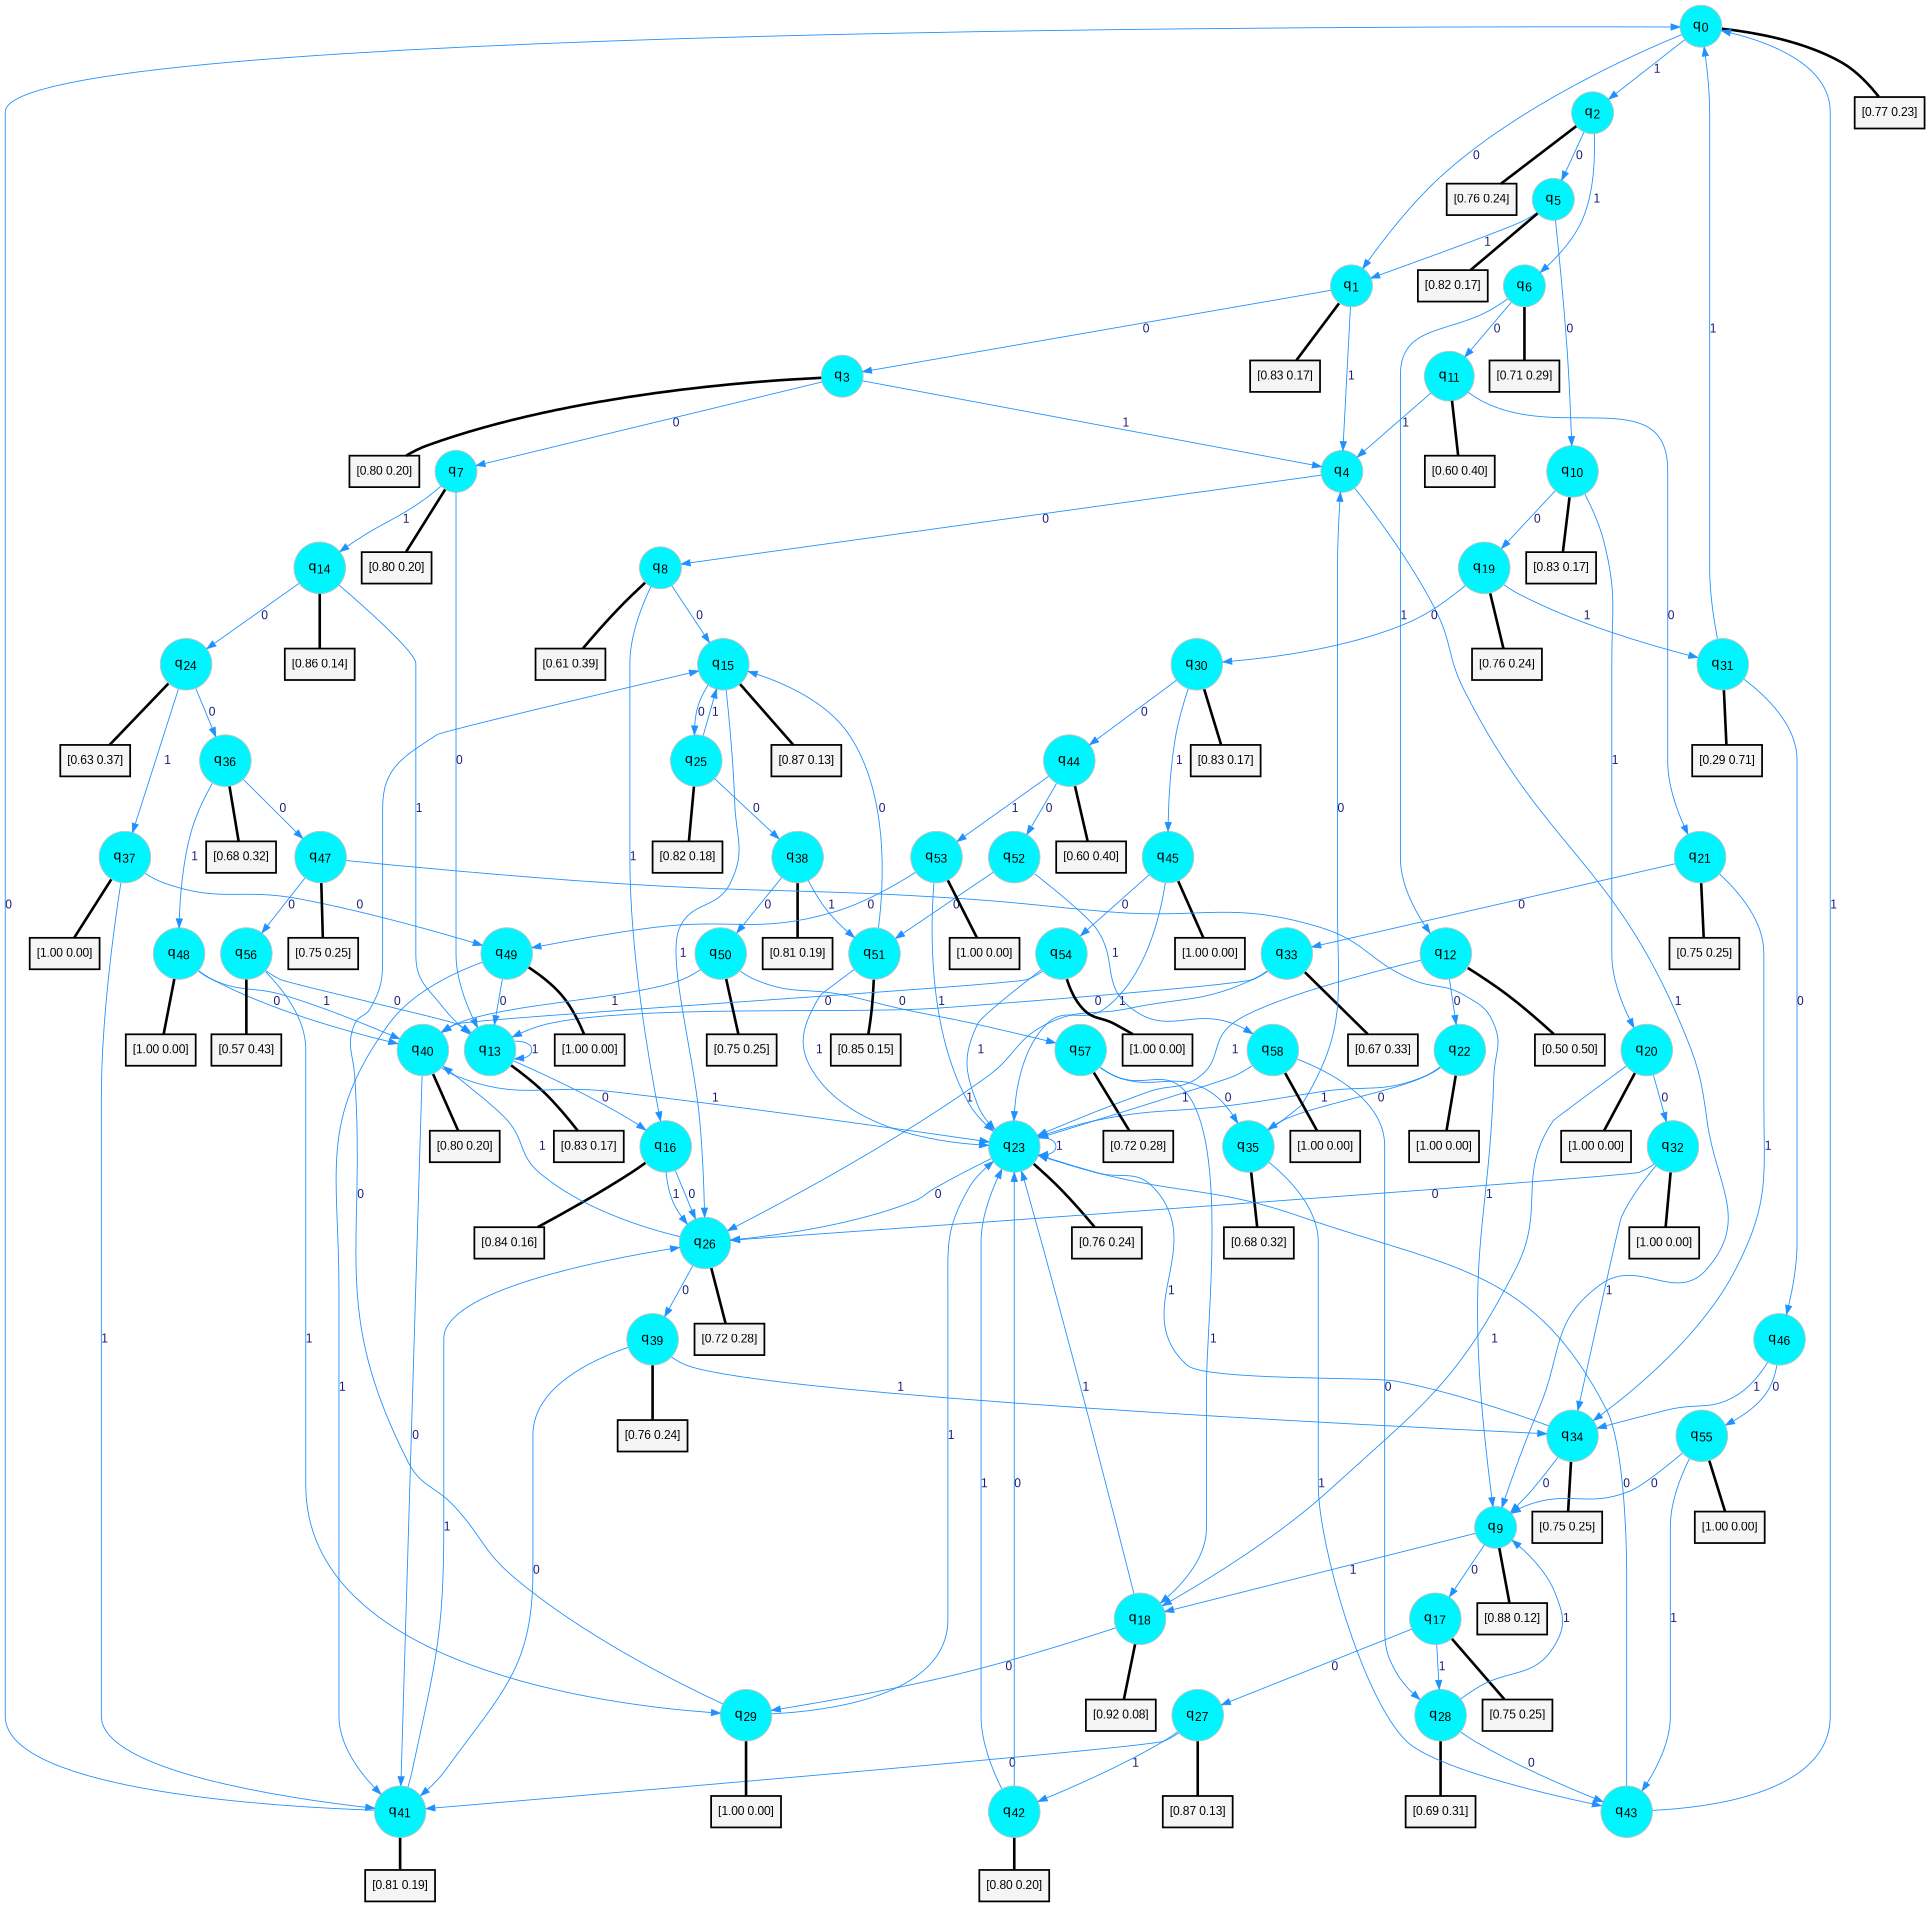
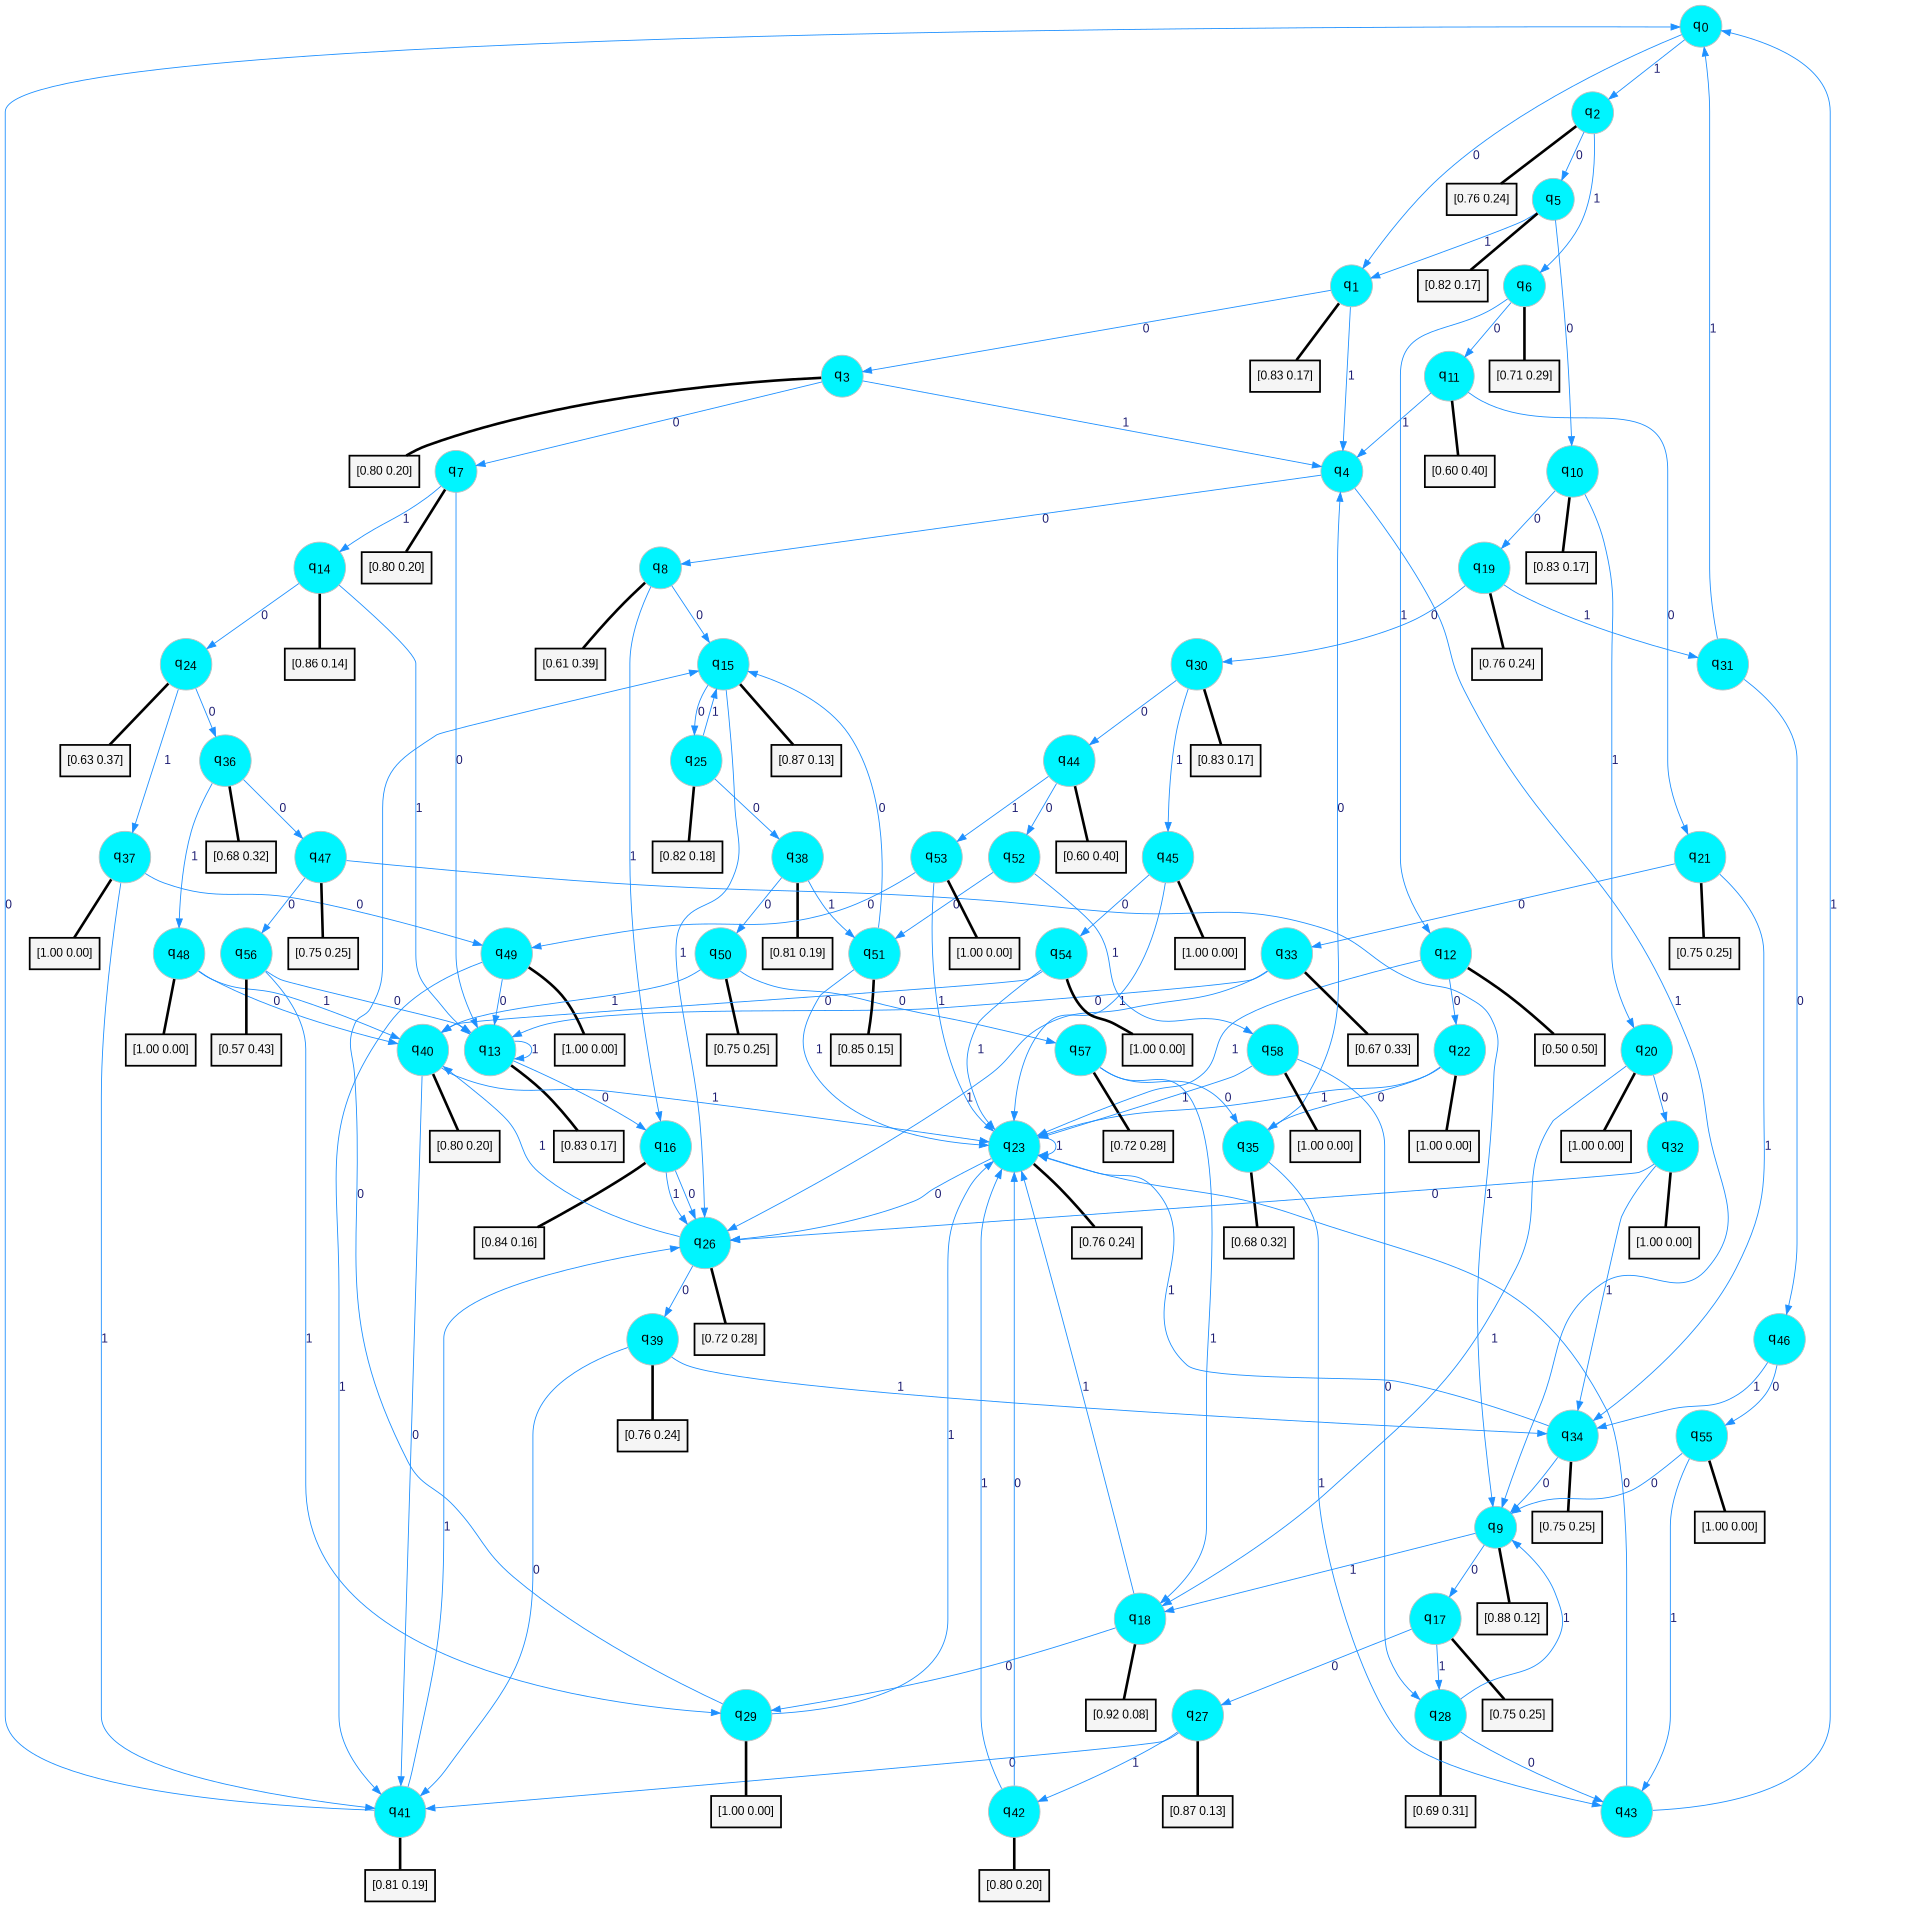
(1890, 113) -> none
(1727, 761) -> none
